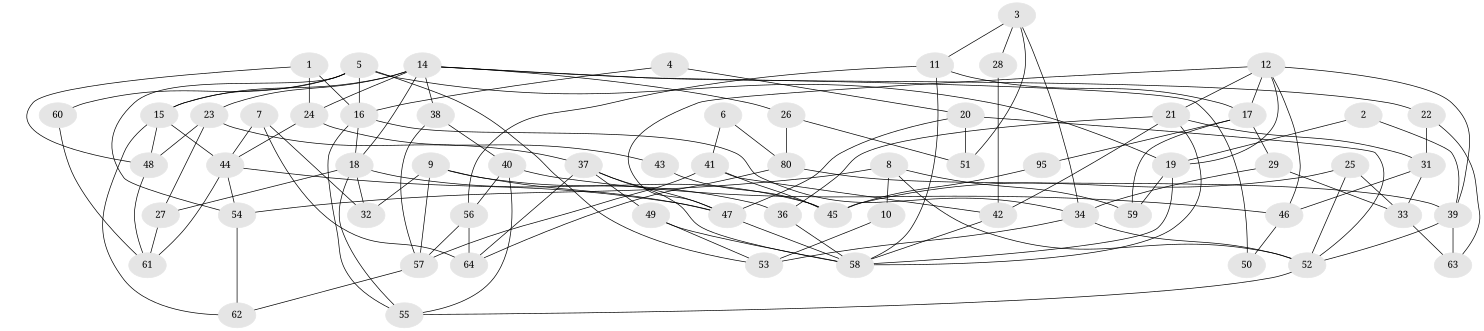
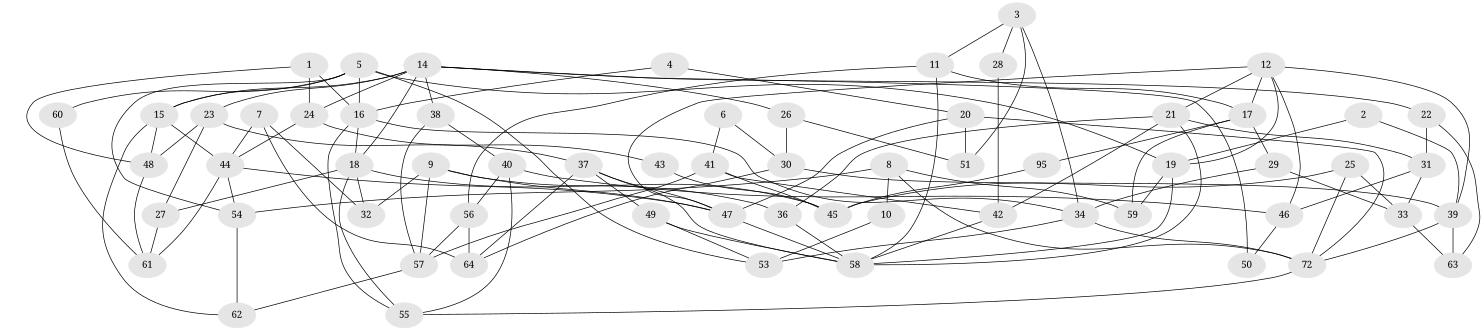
(786, 165) -> (786, 165)
(1307, 265) -> (1307, 265)
